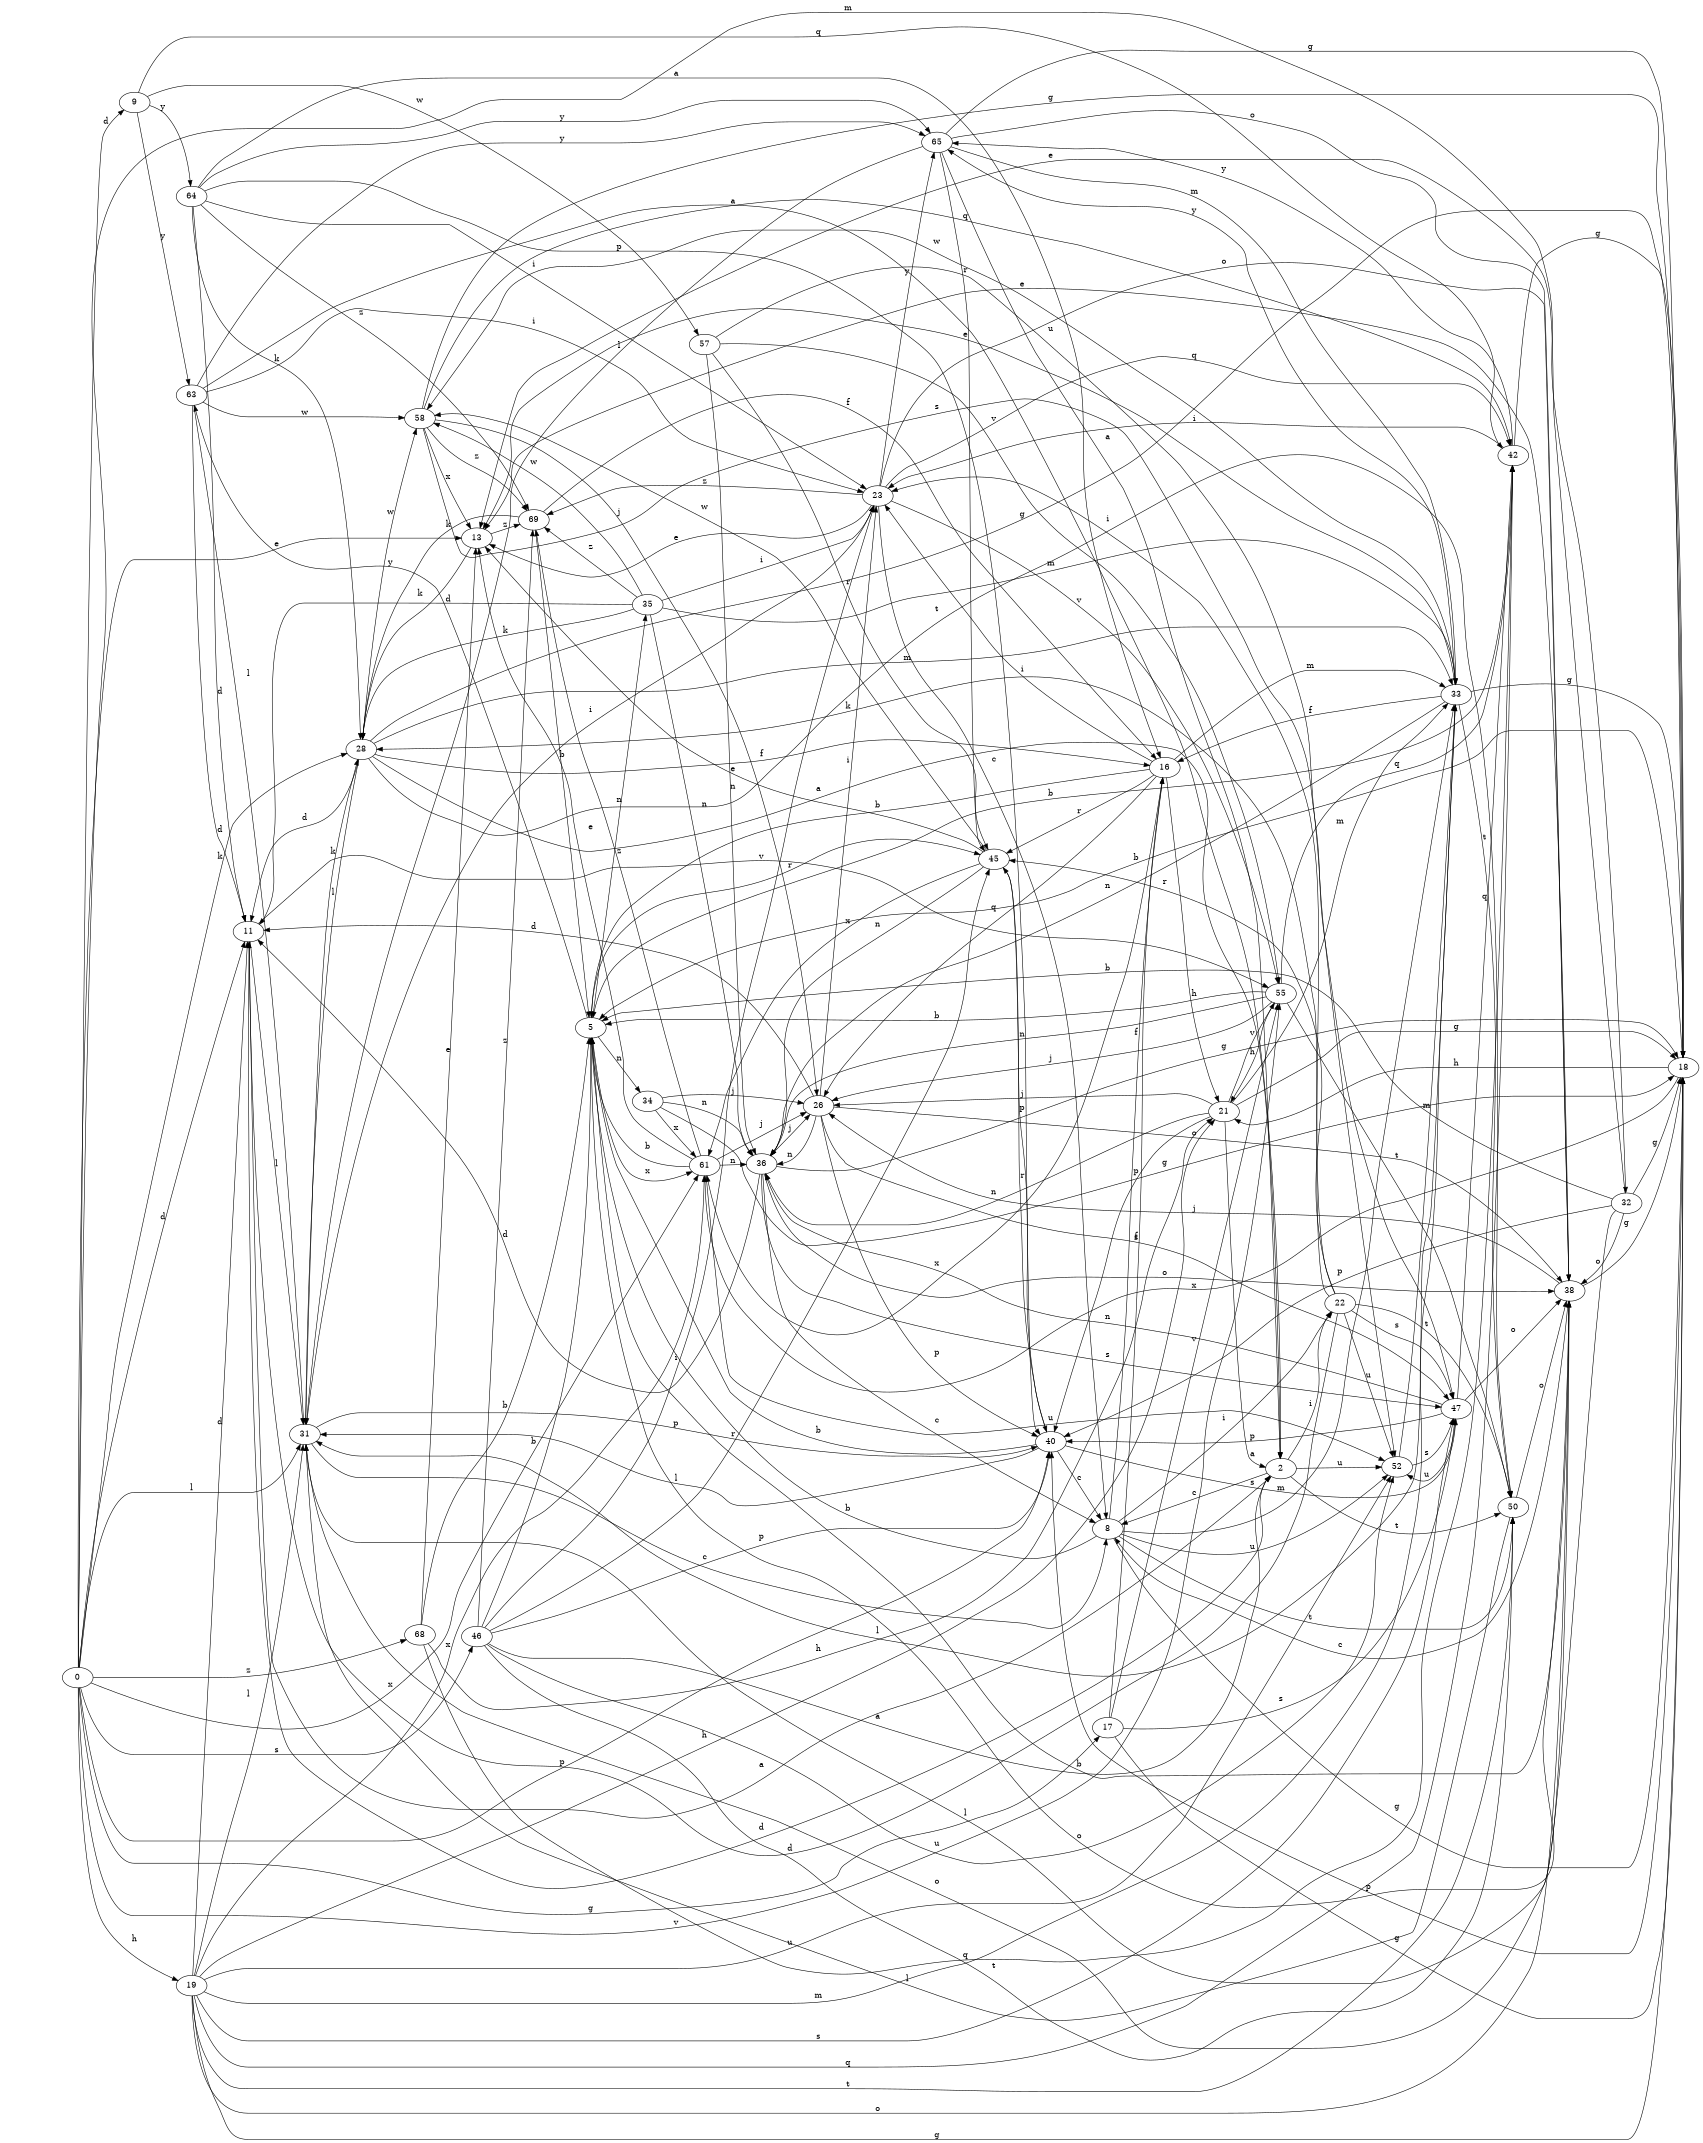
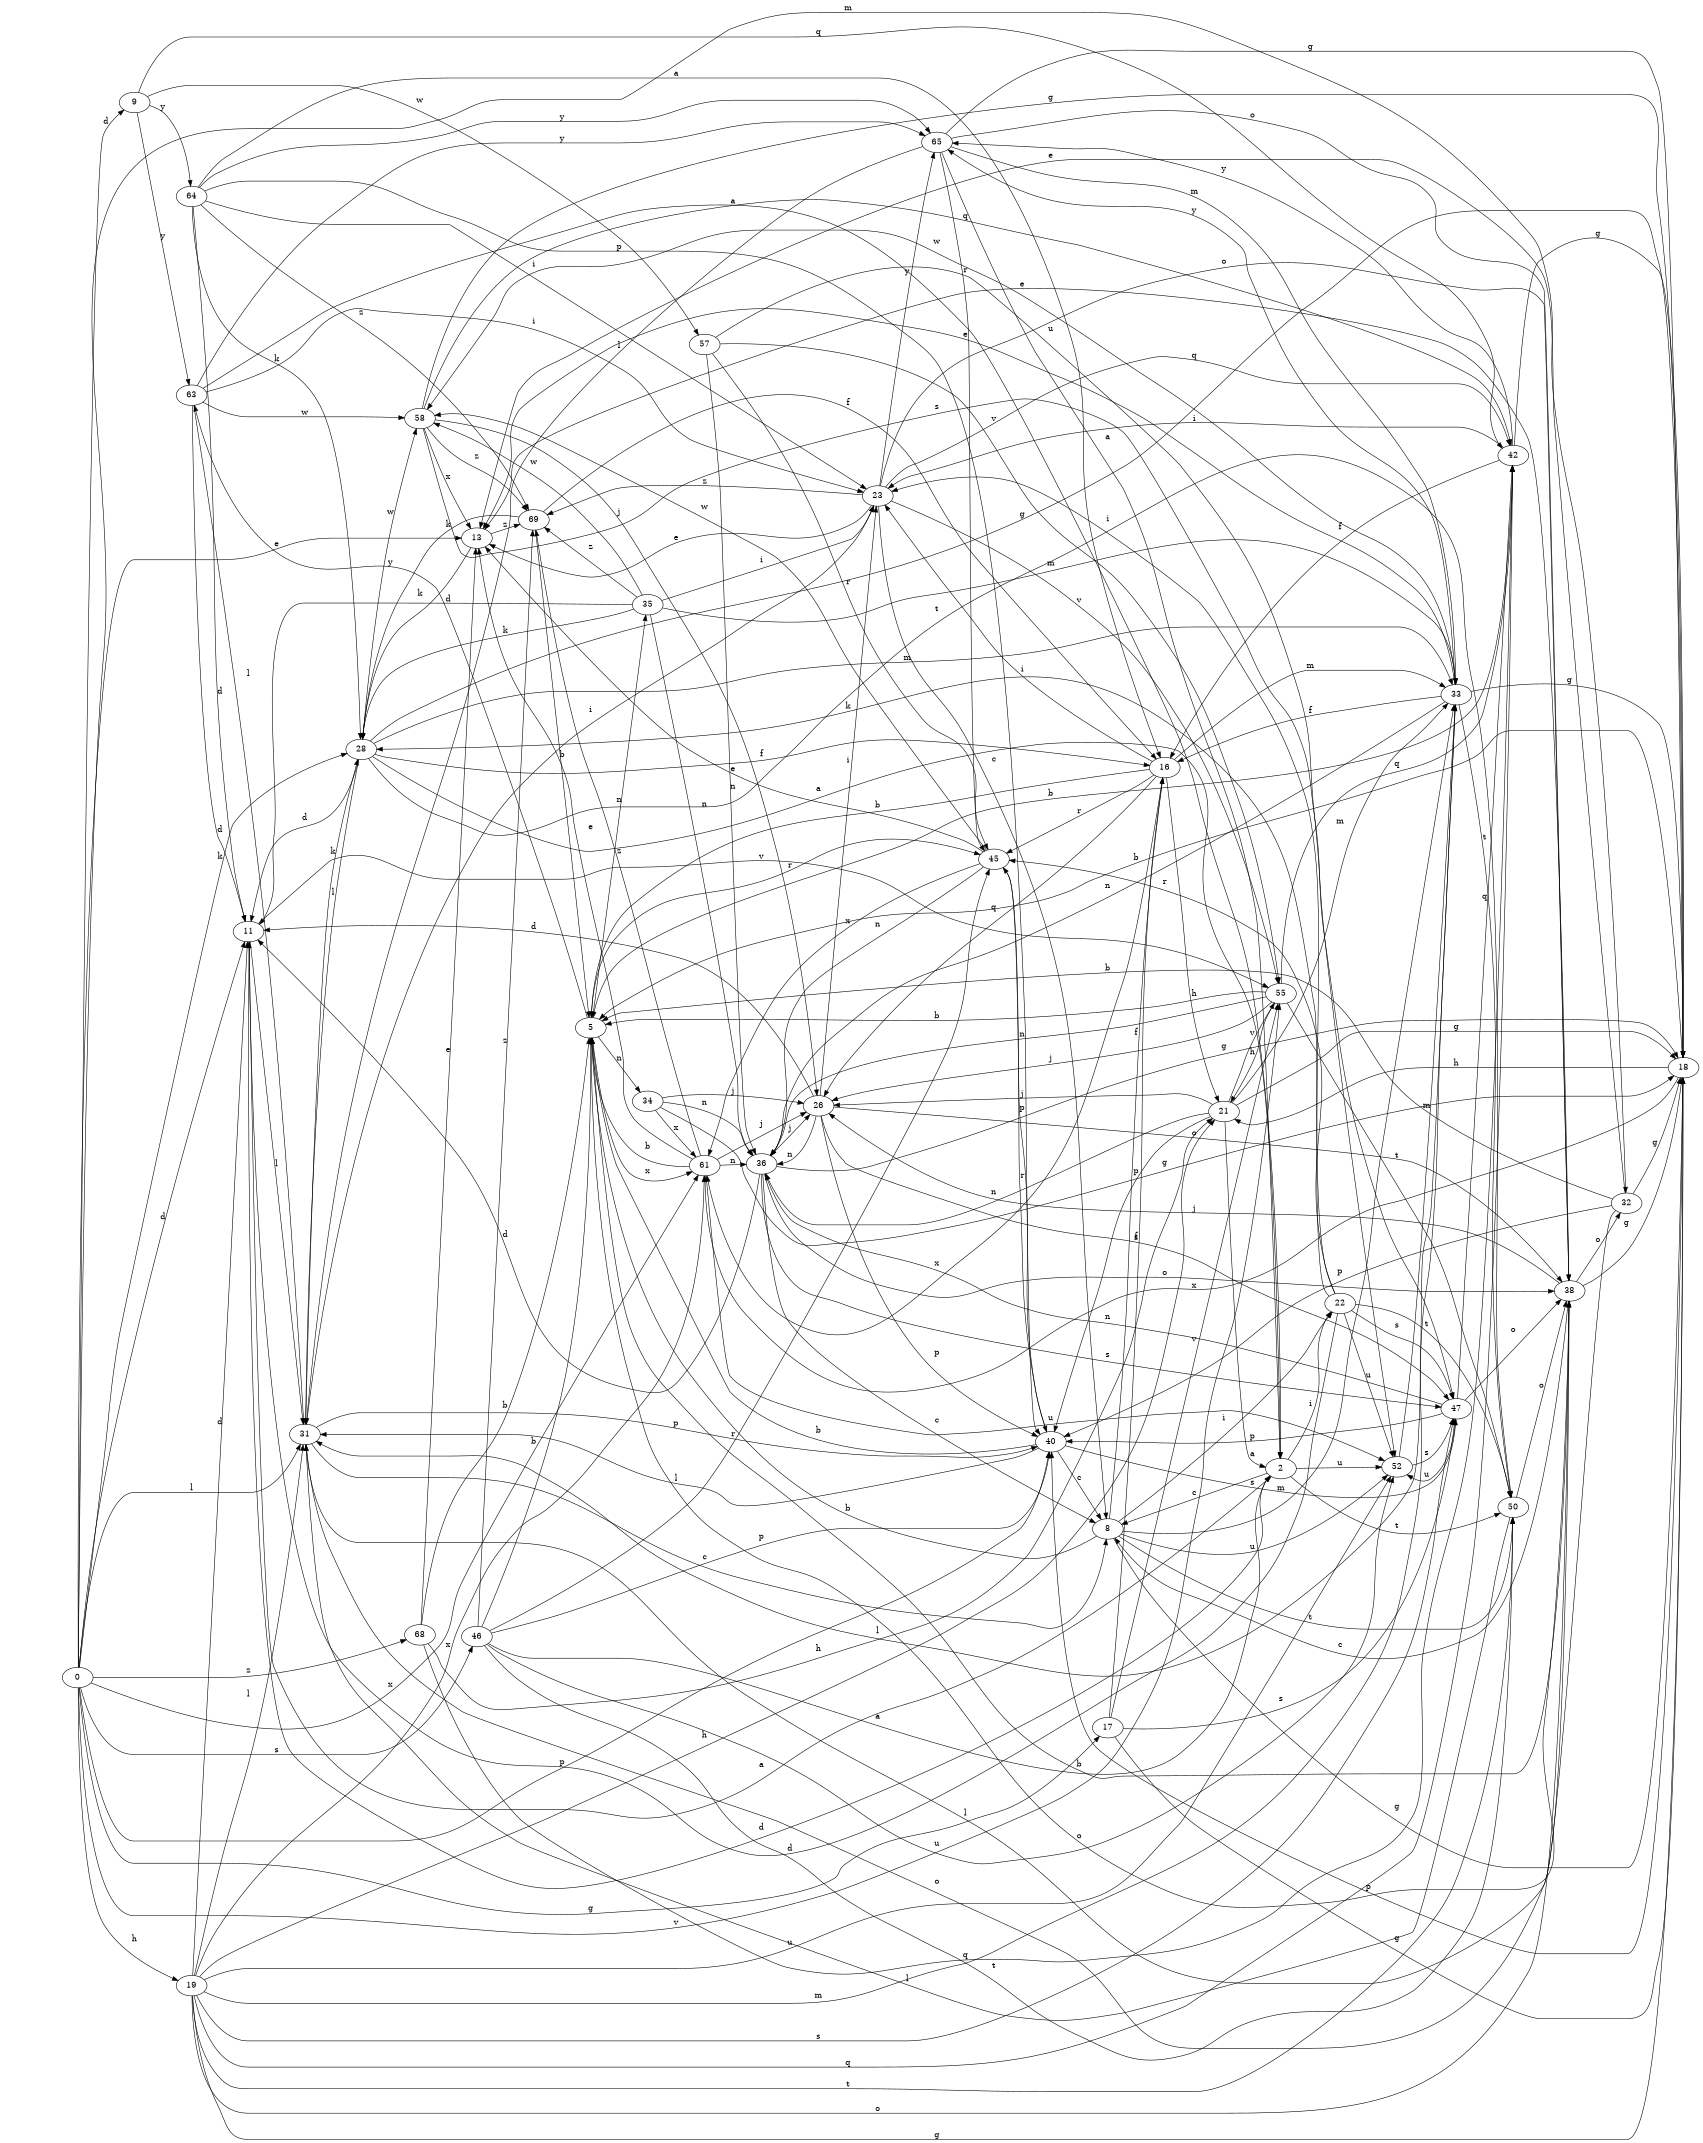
none -> (1306, 572)
(726, 1128) -> none
(1610, 1250) -> (1597, 1250)
